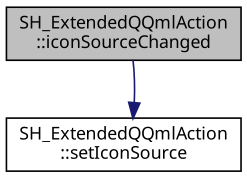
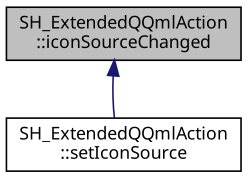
(134, 81) -> (113, 97)
